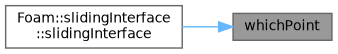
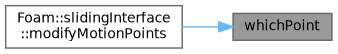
(94, 27) -> (94, 27)
